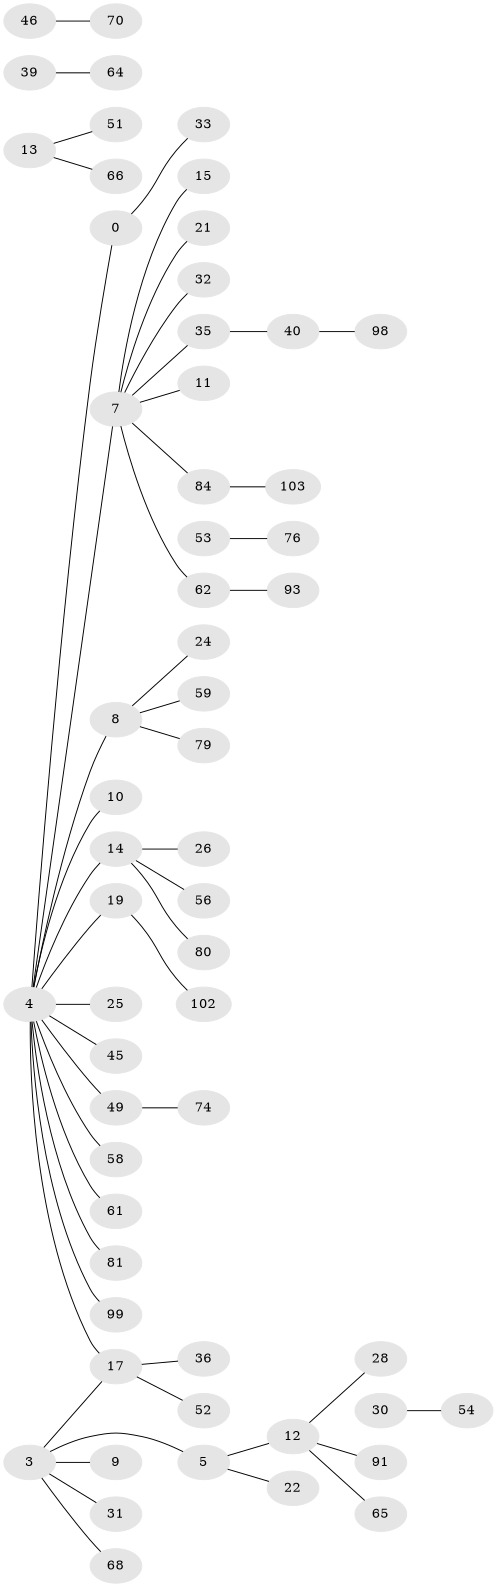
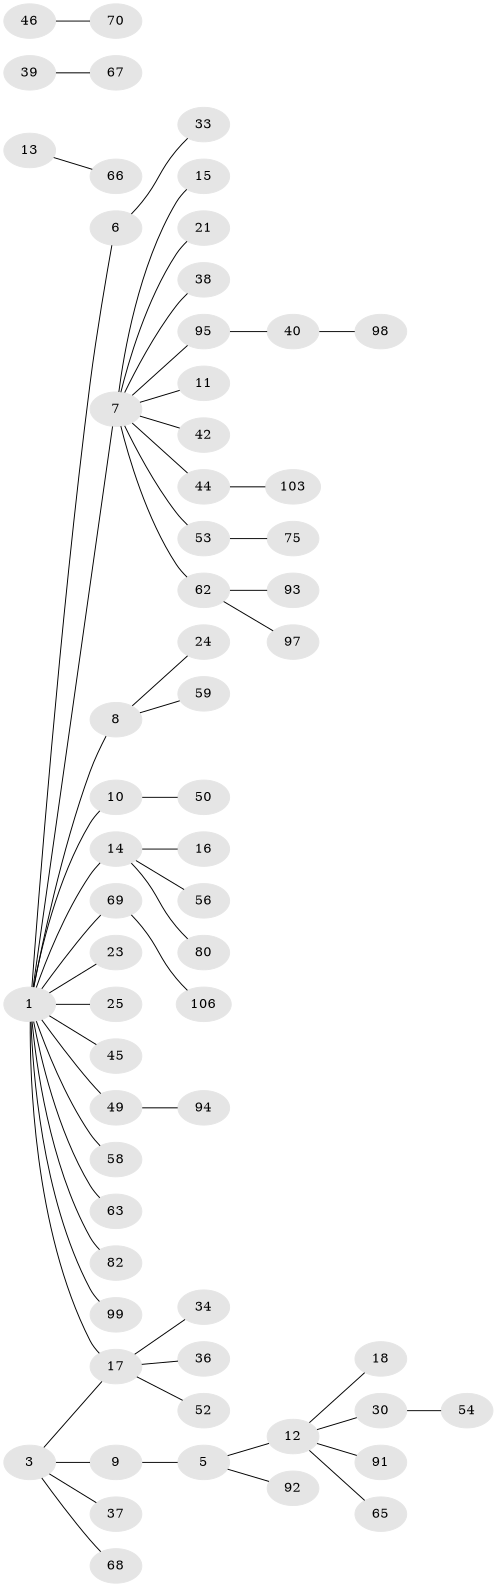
(116, 73) -> (116, 73)
(116, 125) -> none
(116, 228) -> (116, 228)
(204, 280) -> (204, 280)
(204, 332) -> (204, 332)
none -> (204, 435)
none -> (153, 478)
(204, 487) -> (204, 487)
(293, 539) -> (293, 539)
none -> (293, 642)
(204, 746) -> none
none -> (204, 797)
(204, 849) -> (204, 849)
(116, 901) -> (116, 901)
none -> (116, 953)
(30, 1004) -> (30, 1004)
(204, 1004) -> (204, 1004)
(204, 1108) -> (204, 1108)
(116, 1211) -> (116, 1211)
(116, 1263) -> (116, 1263)
none -> (204, 1307)
(381, 1359) -> (381, 1359)
none -> (337, 1424)
(117, 1433) -> (160, 1462)
(293, 1488) -> (293, 1488)
(116, 1514) -> (116, 1514)
